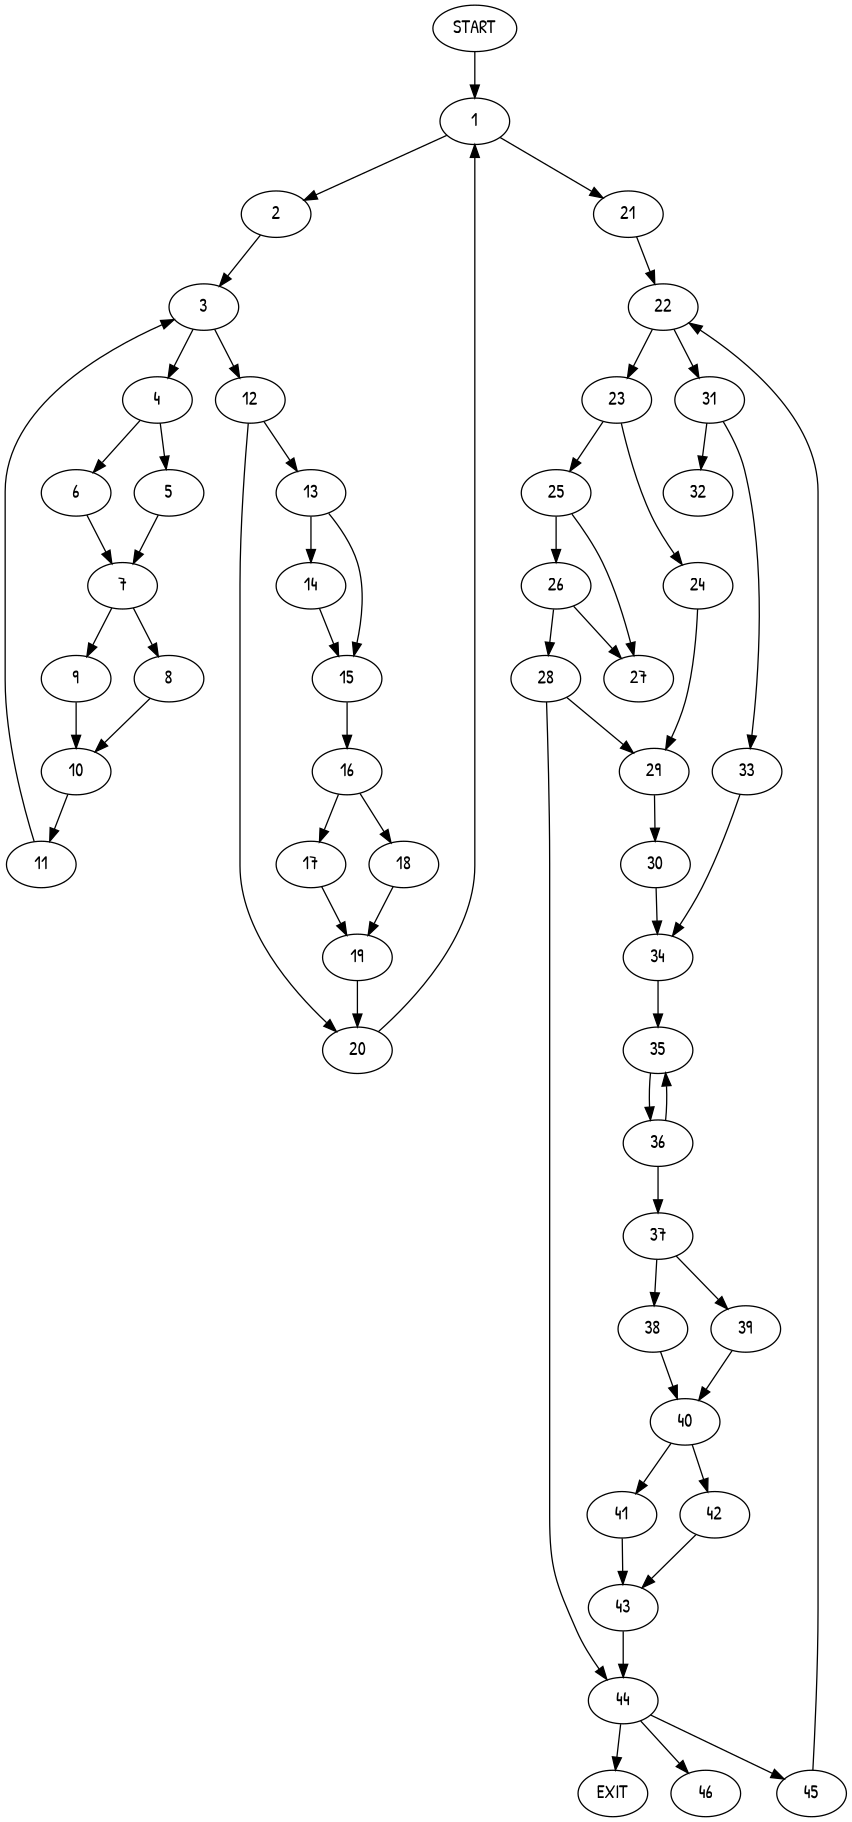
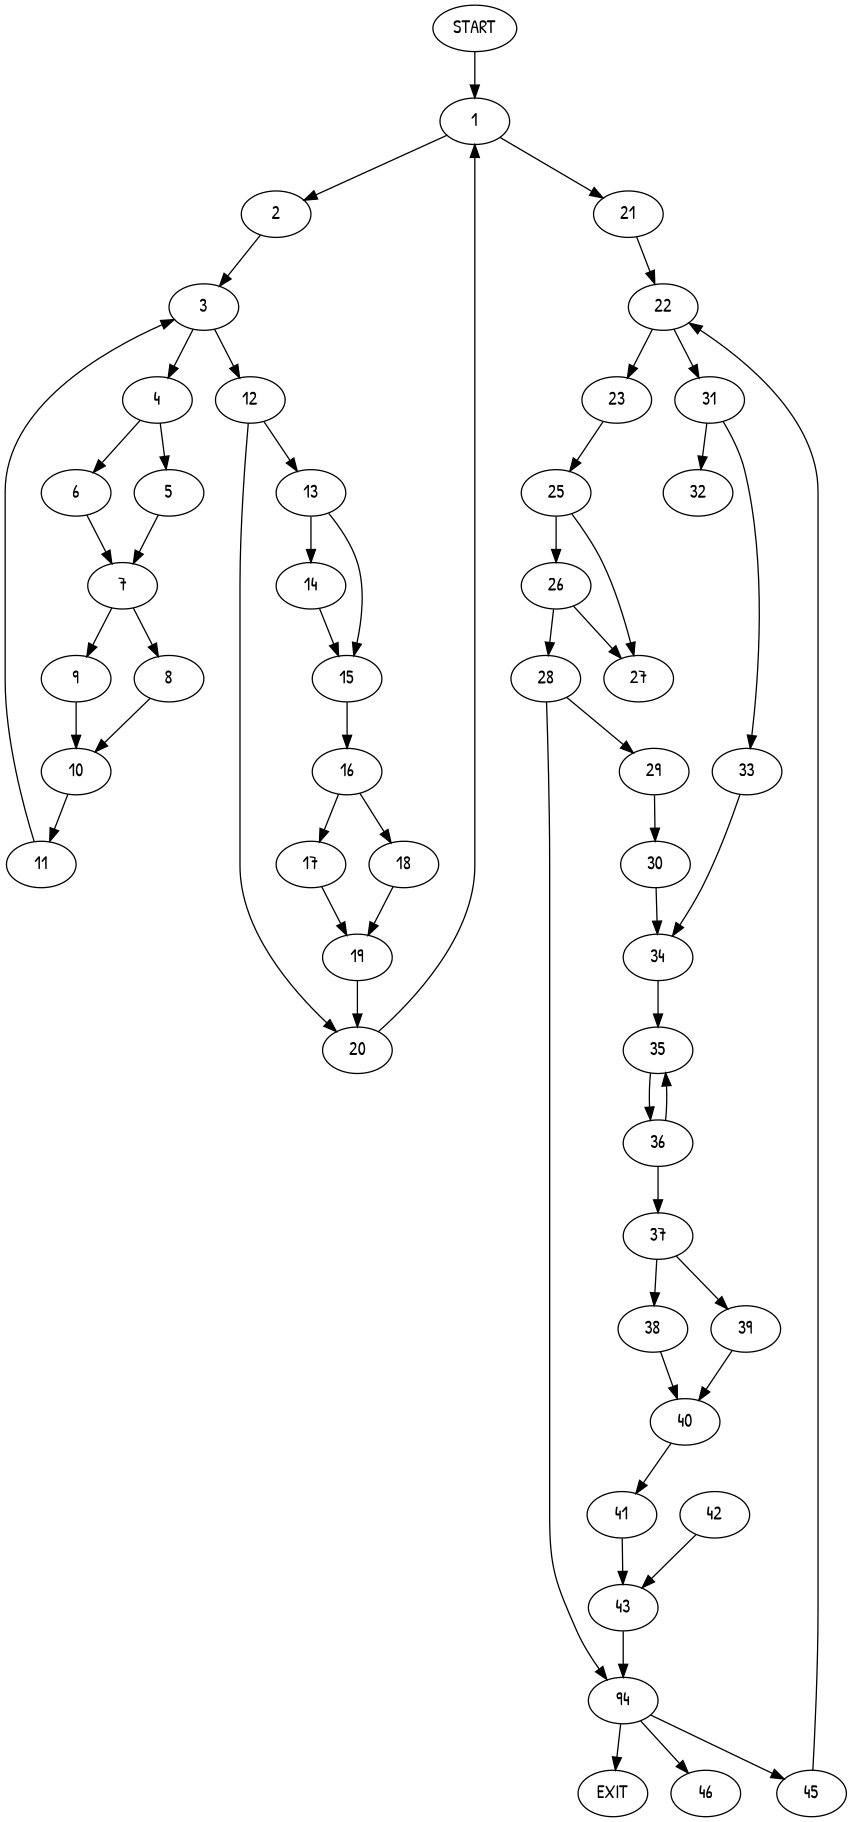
(698, 586) -> none
(698, 1462) -> none
(623, 1701) -> (623, 1701)
